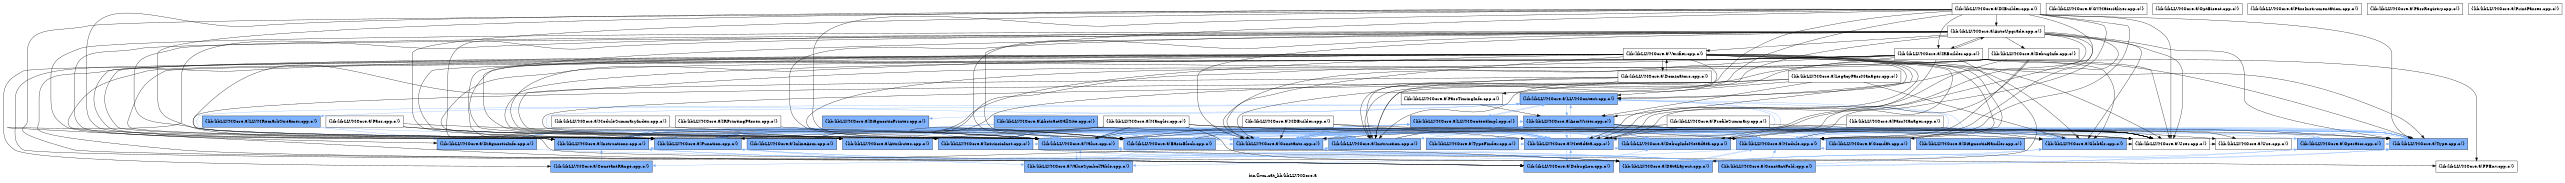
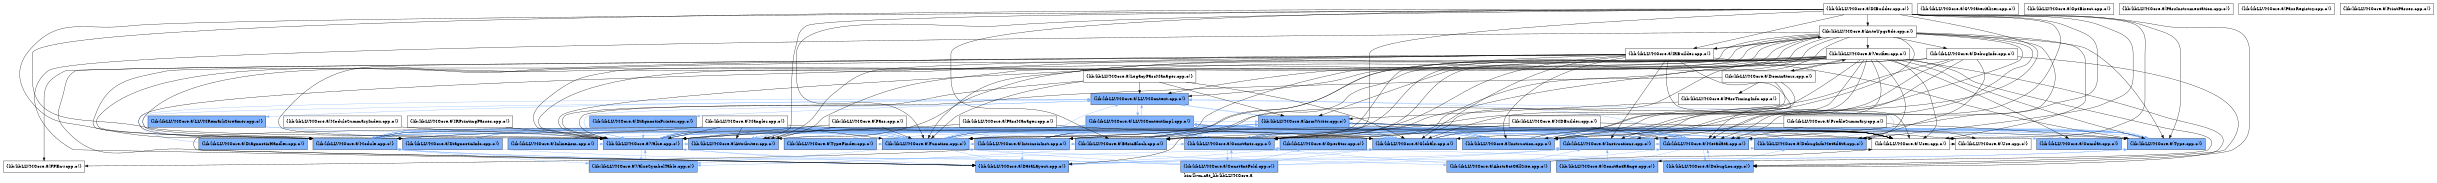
(869, 131) -> (1159, 157)
